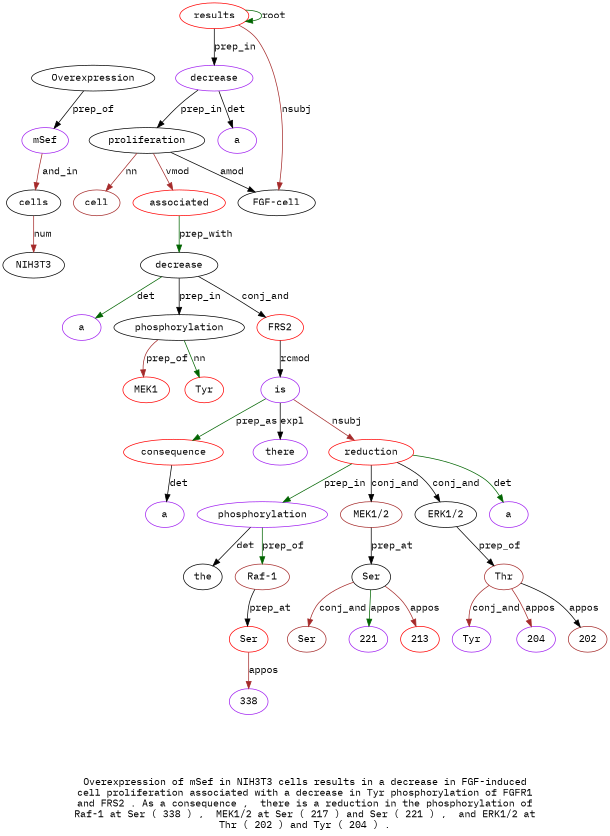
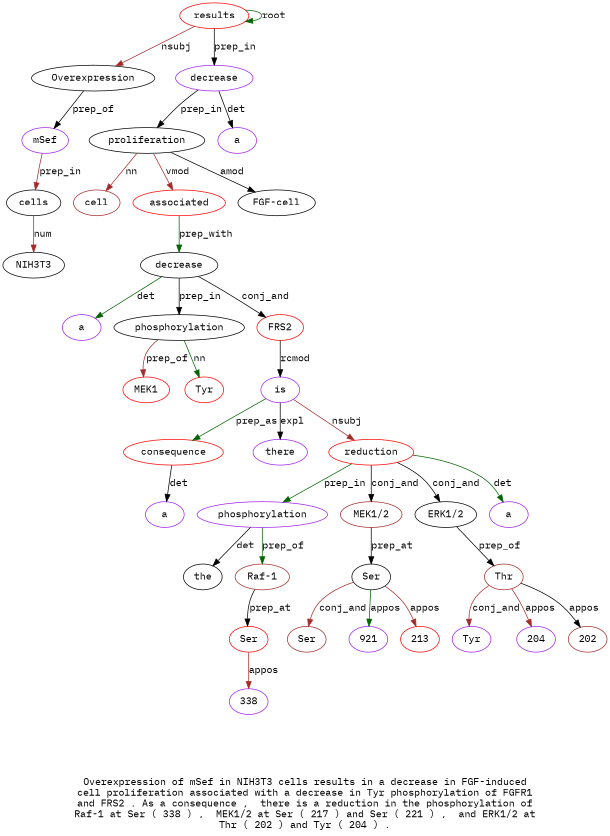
(279, 97) -> (159, 45)
(60, 172) -> (60, 172)
(368, 639) -> (368, 639)
